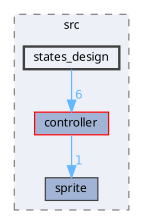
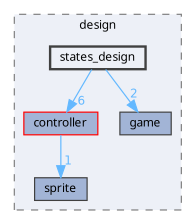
(72, 26) -> (98, 26)
none -> (146, 123)
